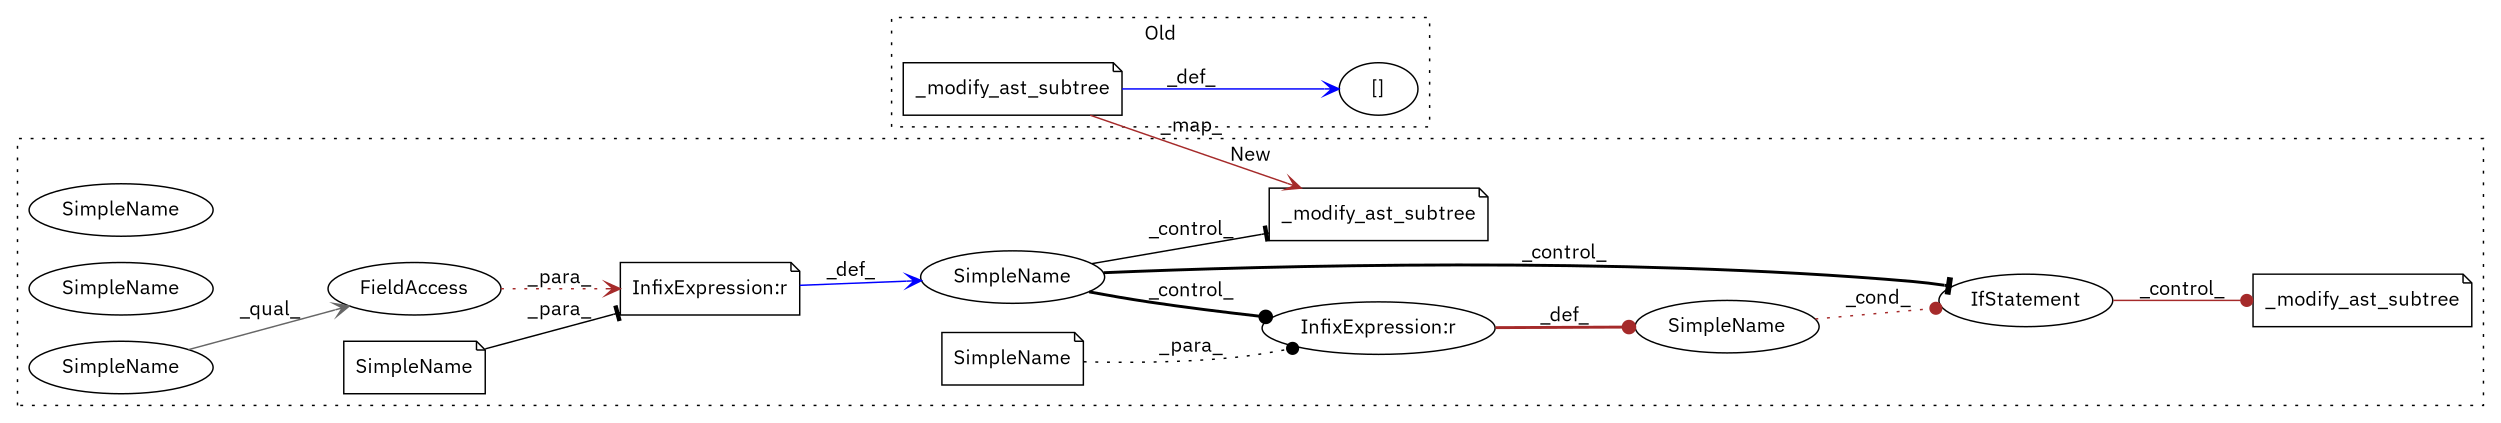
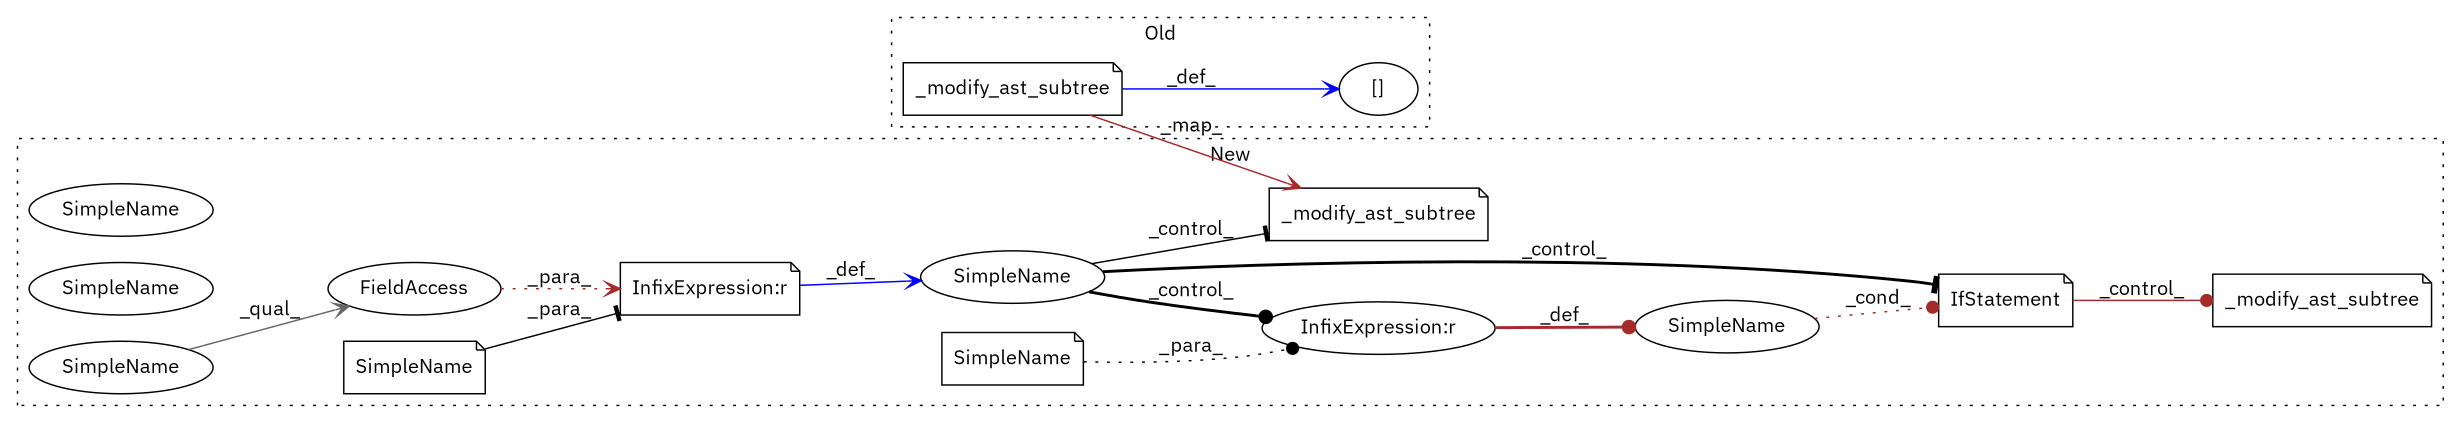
(2026, 300) -> (2006, 300)
